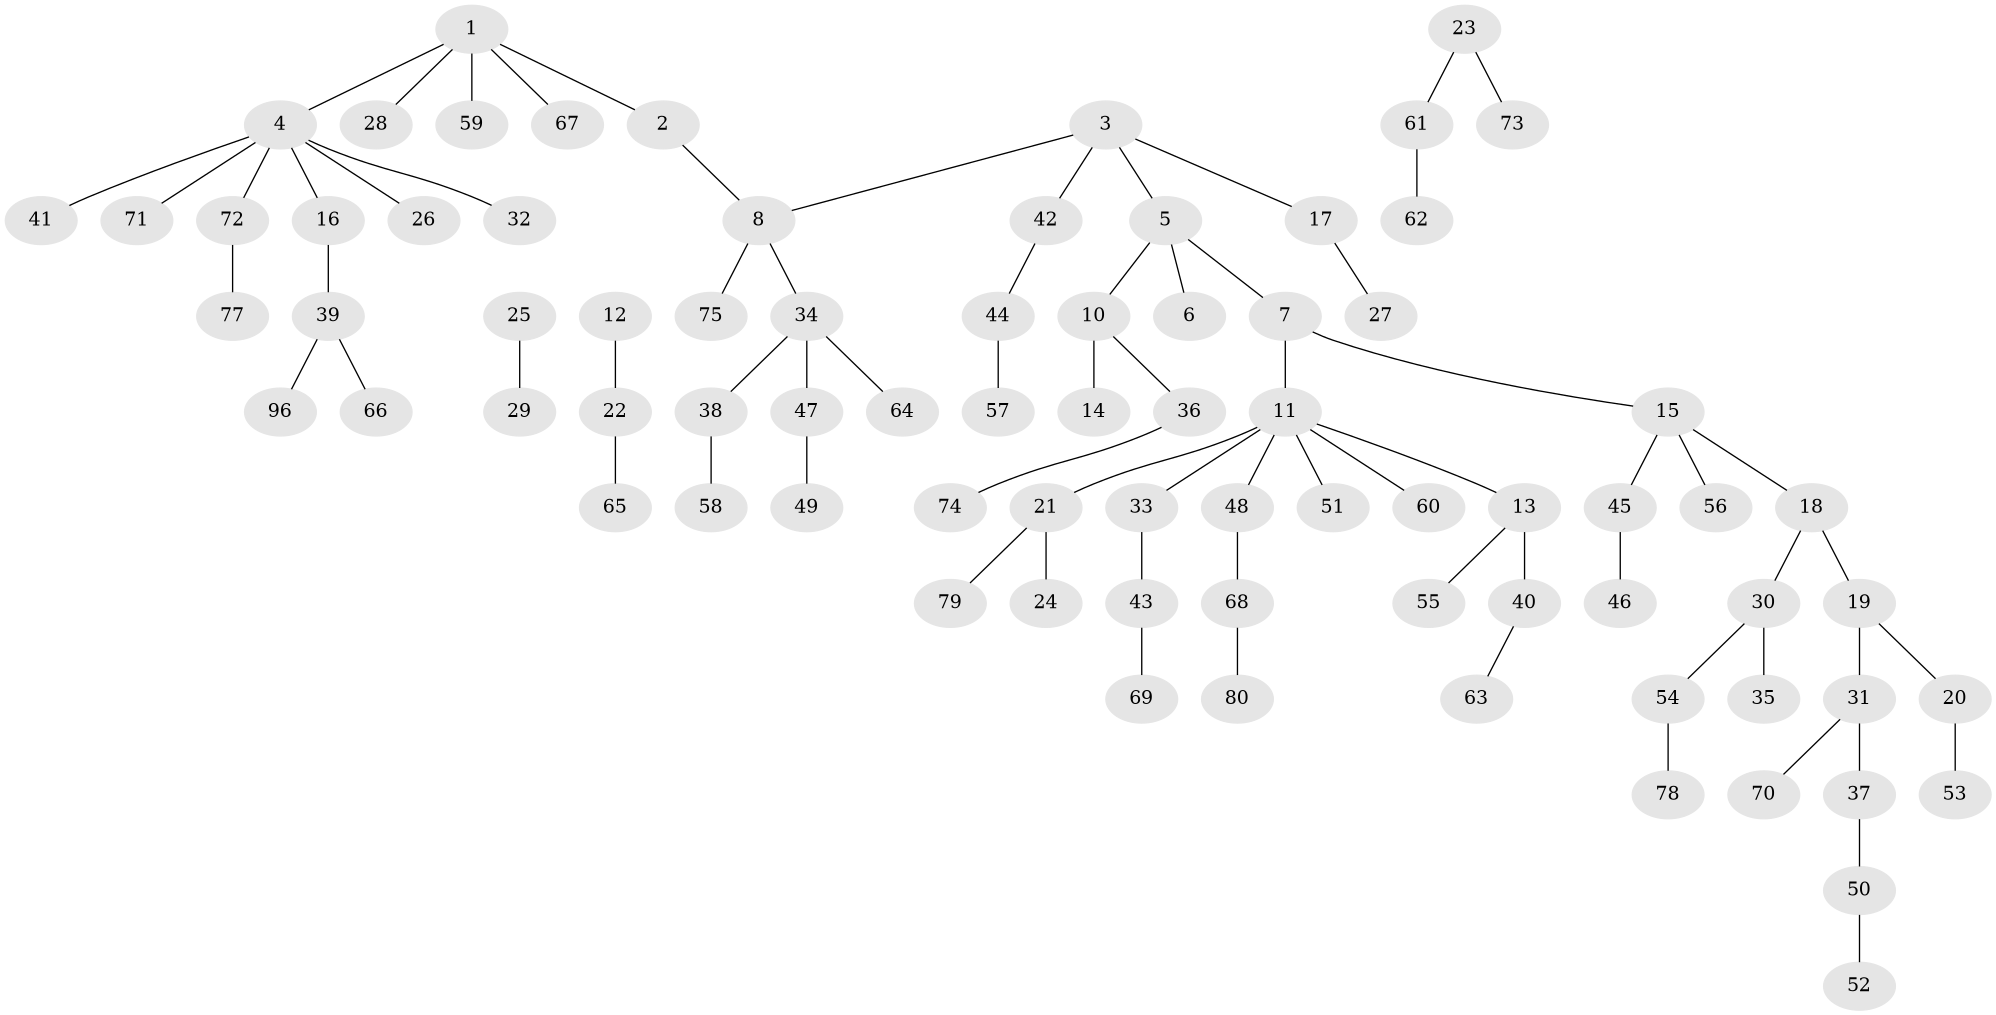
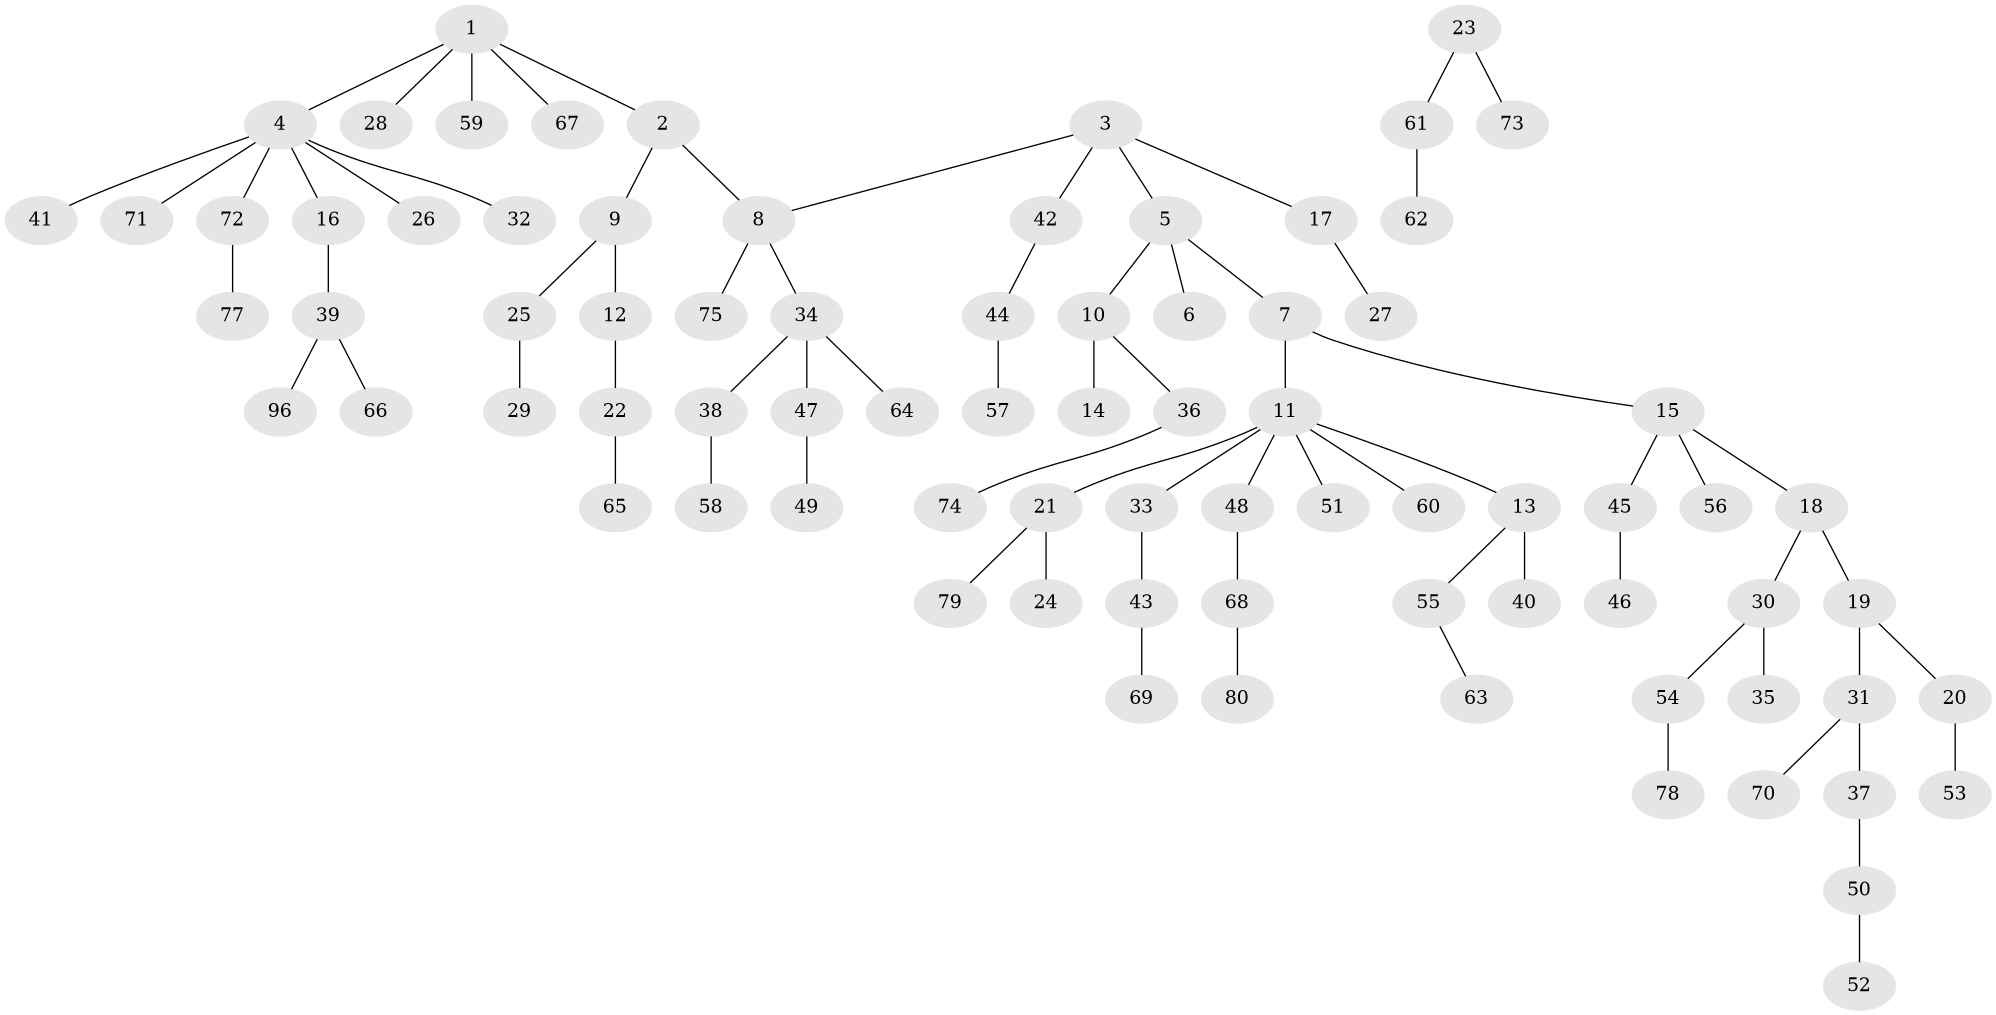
none -> (615, 221)
(1501, 651) -> (1453, 651)
